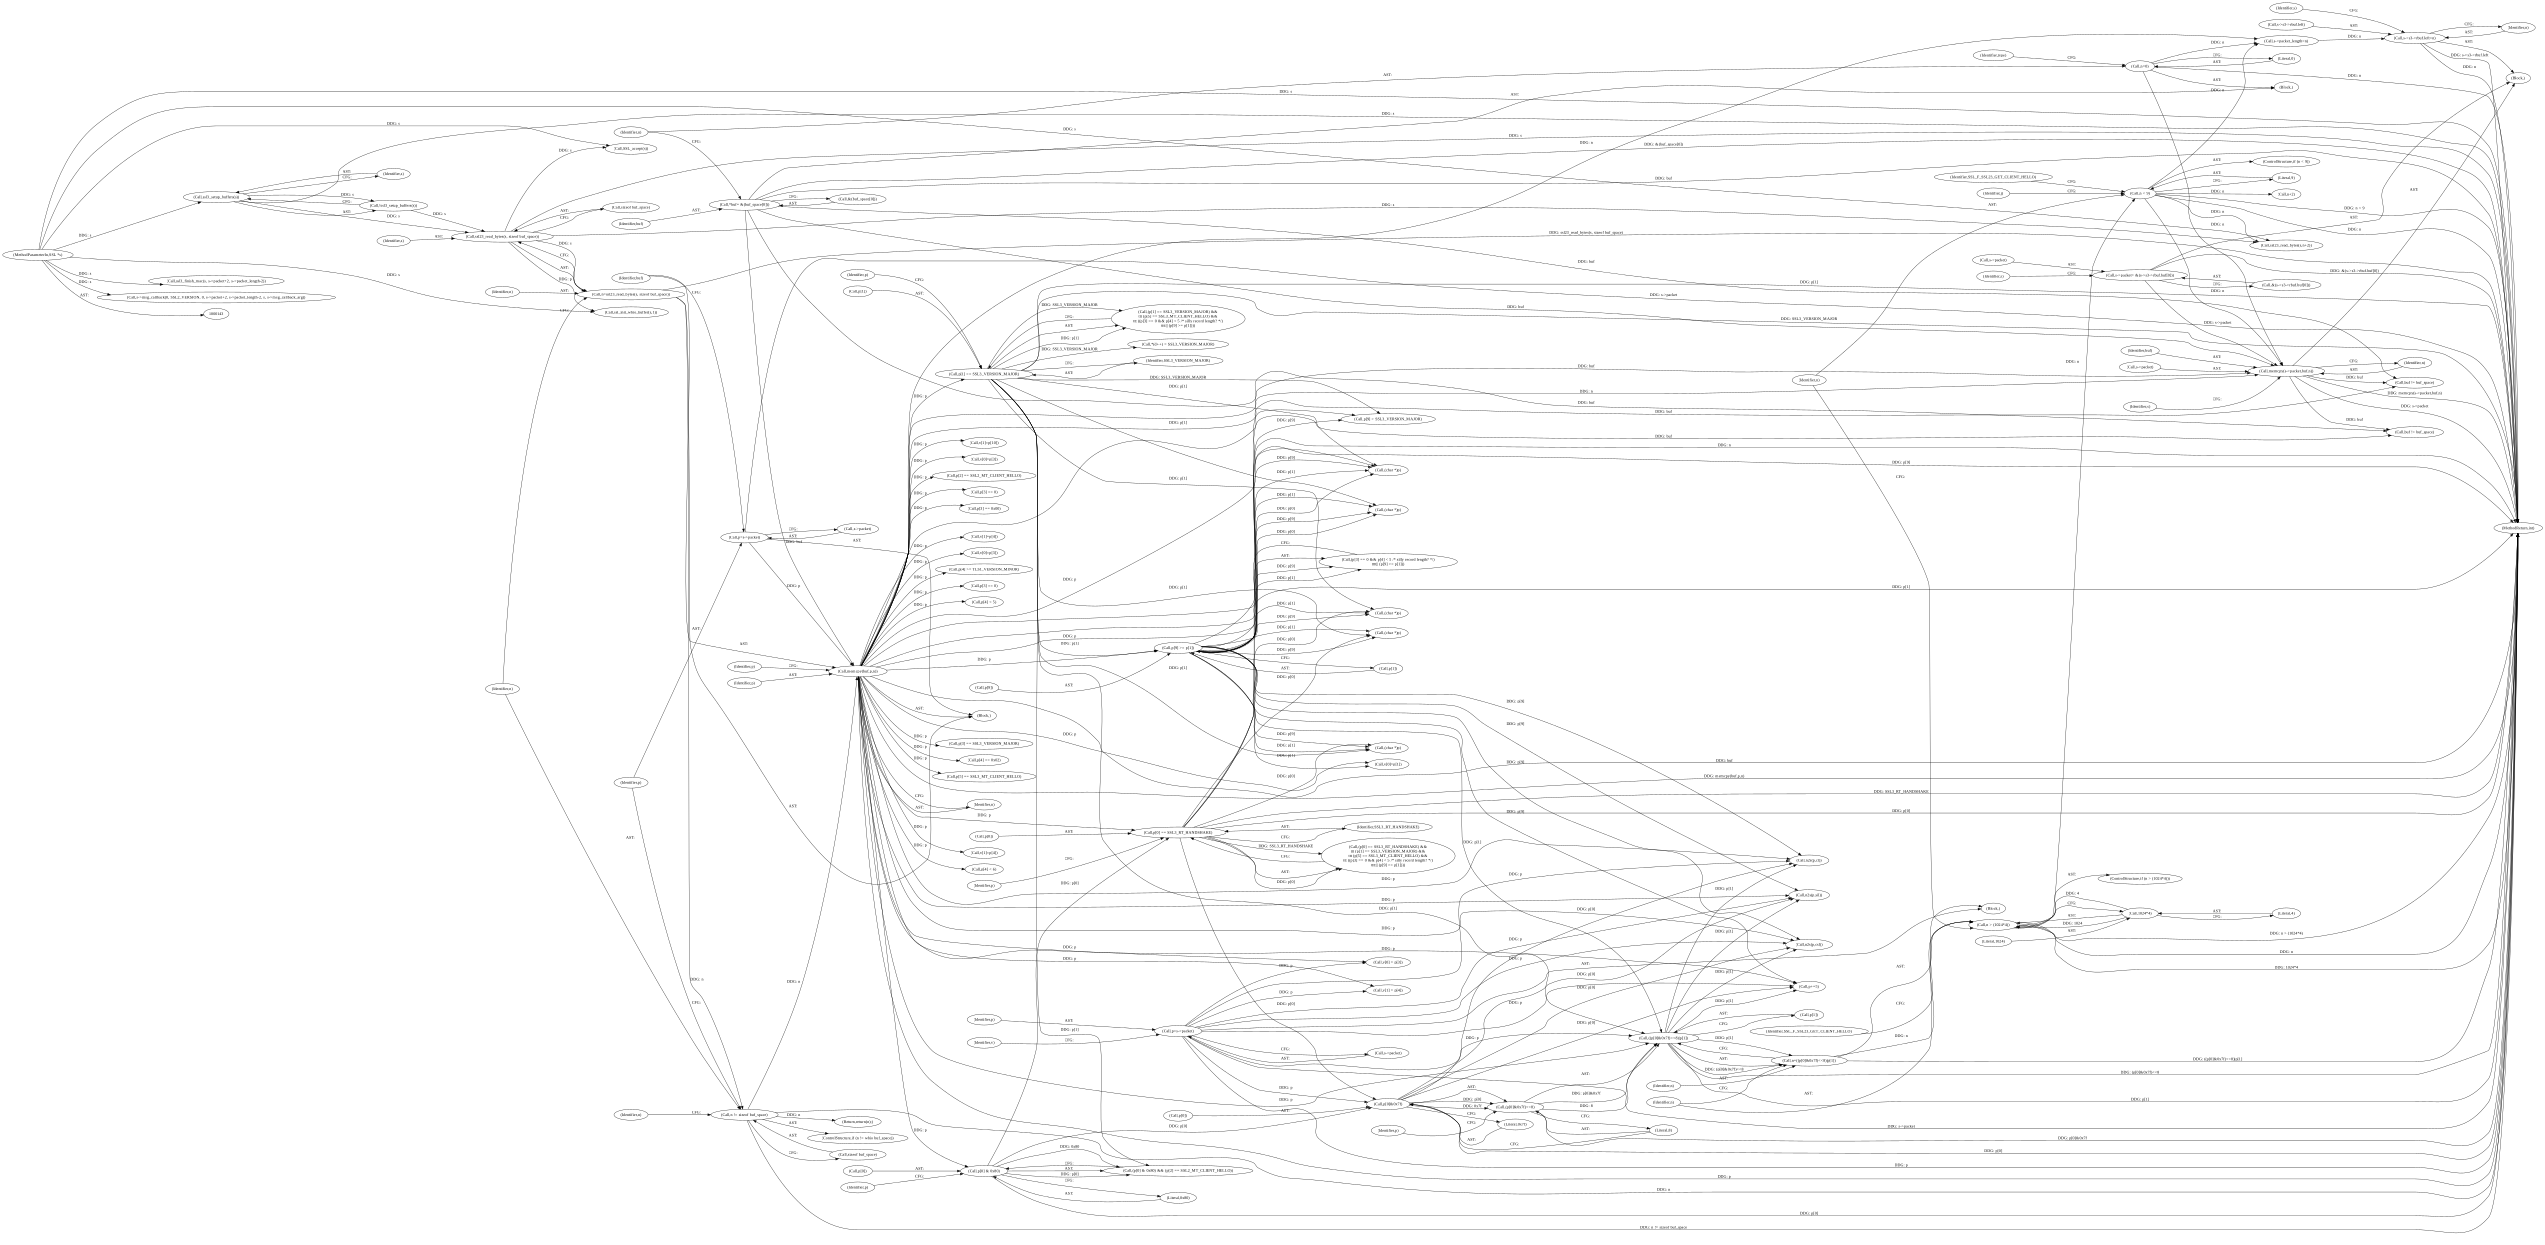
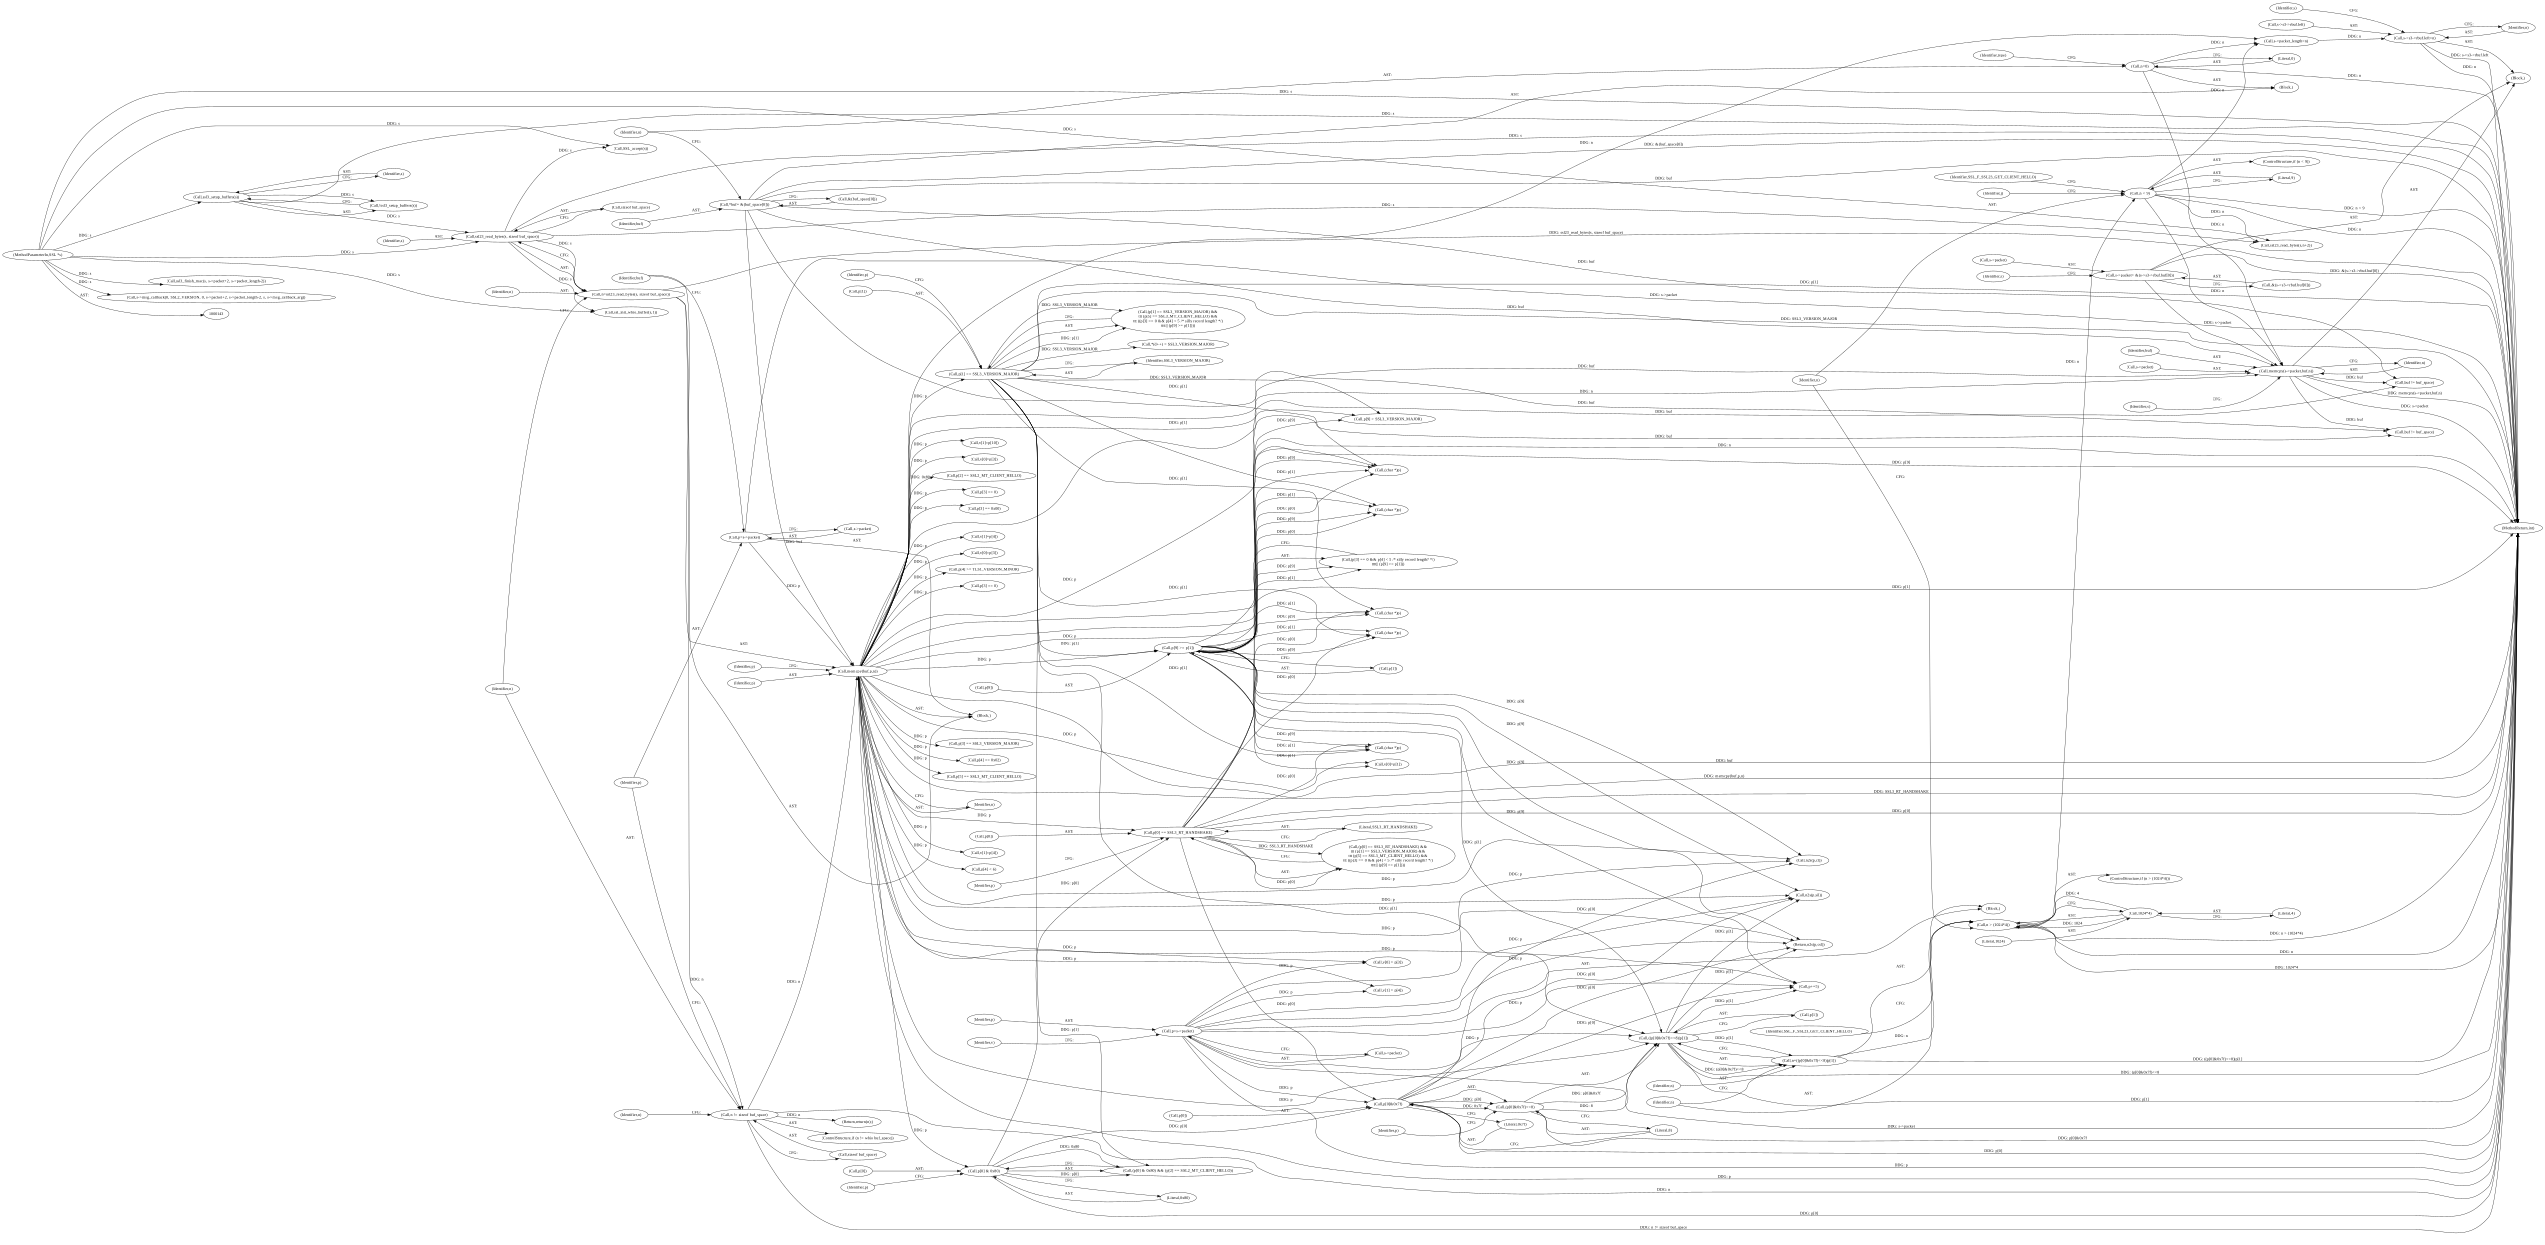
(2286, 194) -> none
(446, 220) -> (274, 257)
(565, 279) -> (565, 279)
(920, 477) -> (920, 477)
(984, 602) -> none
(1388, 827) -> (1388, 827)
(1701, 933) -> none
(1809, 945) -> (1809, 945)
